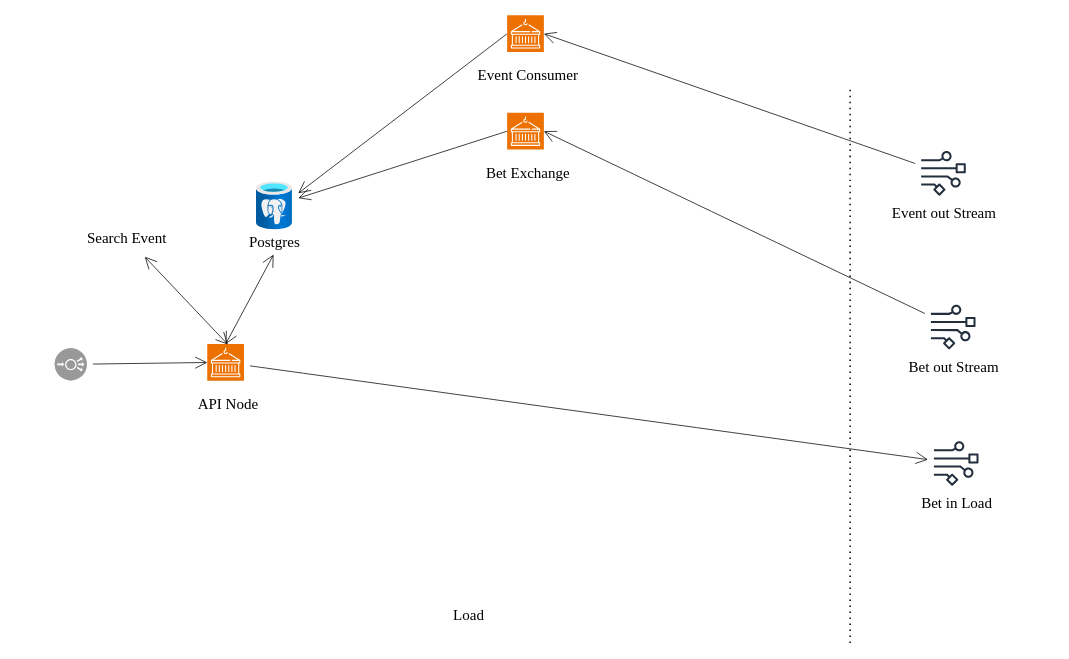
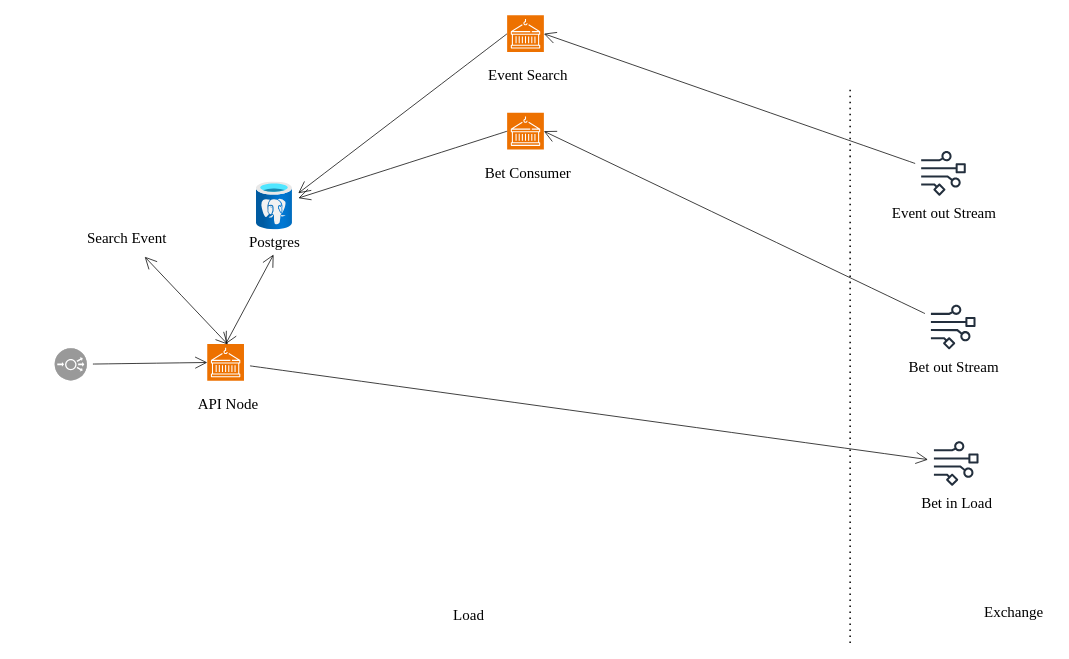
(528, 75) -> (528, 75)
(528, 172) -> (528, 172)
none -> (1014, 612)
